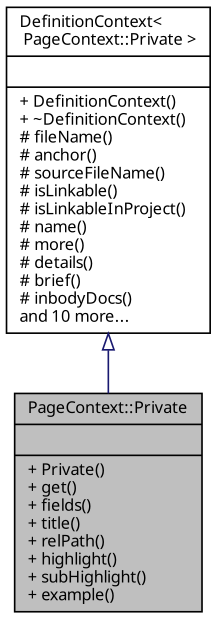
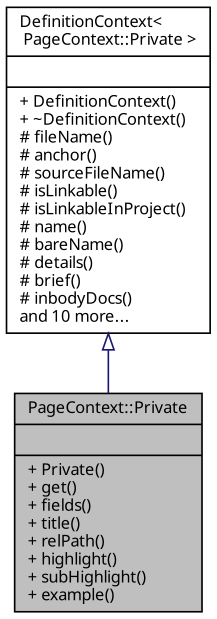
(52, 245) -> (72, 245)
